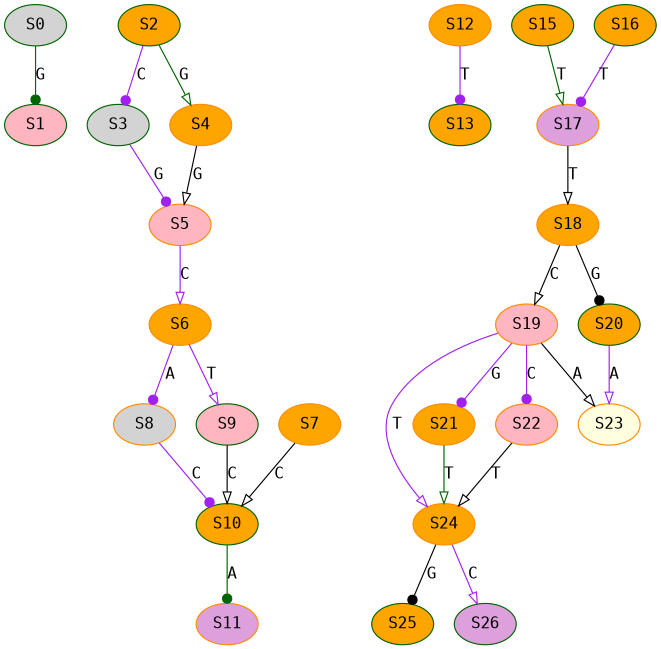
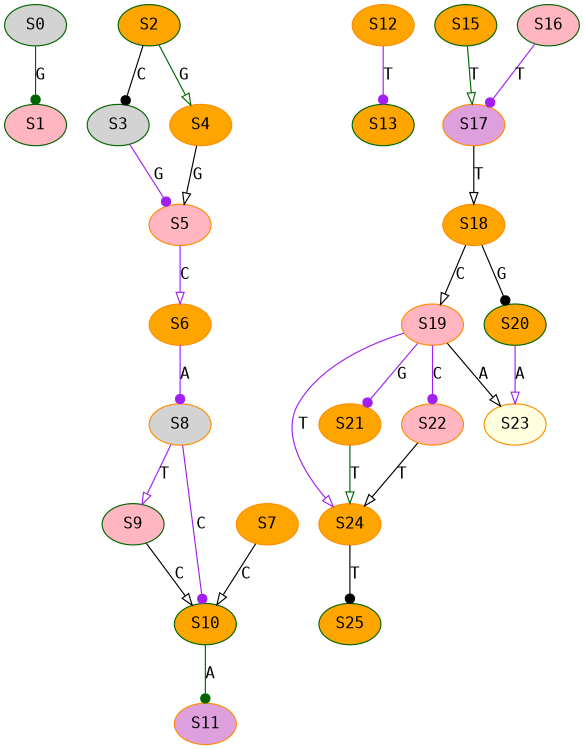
(625, 25) -> (548, 25)
(135, 71) -> (135, 71)
(201, 369) -> (159, 469)
(432, 574) -> (355, 574)
(485, 624) -> none
